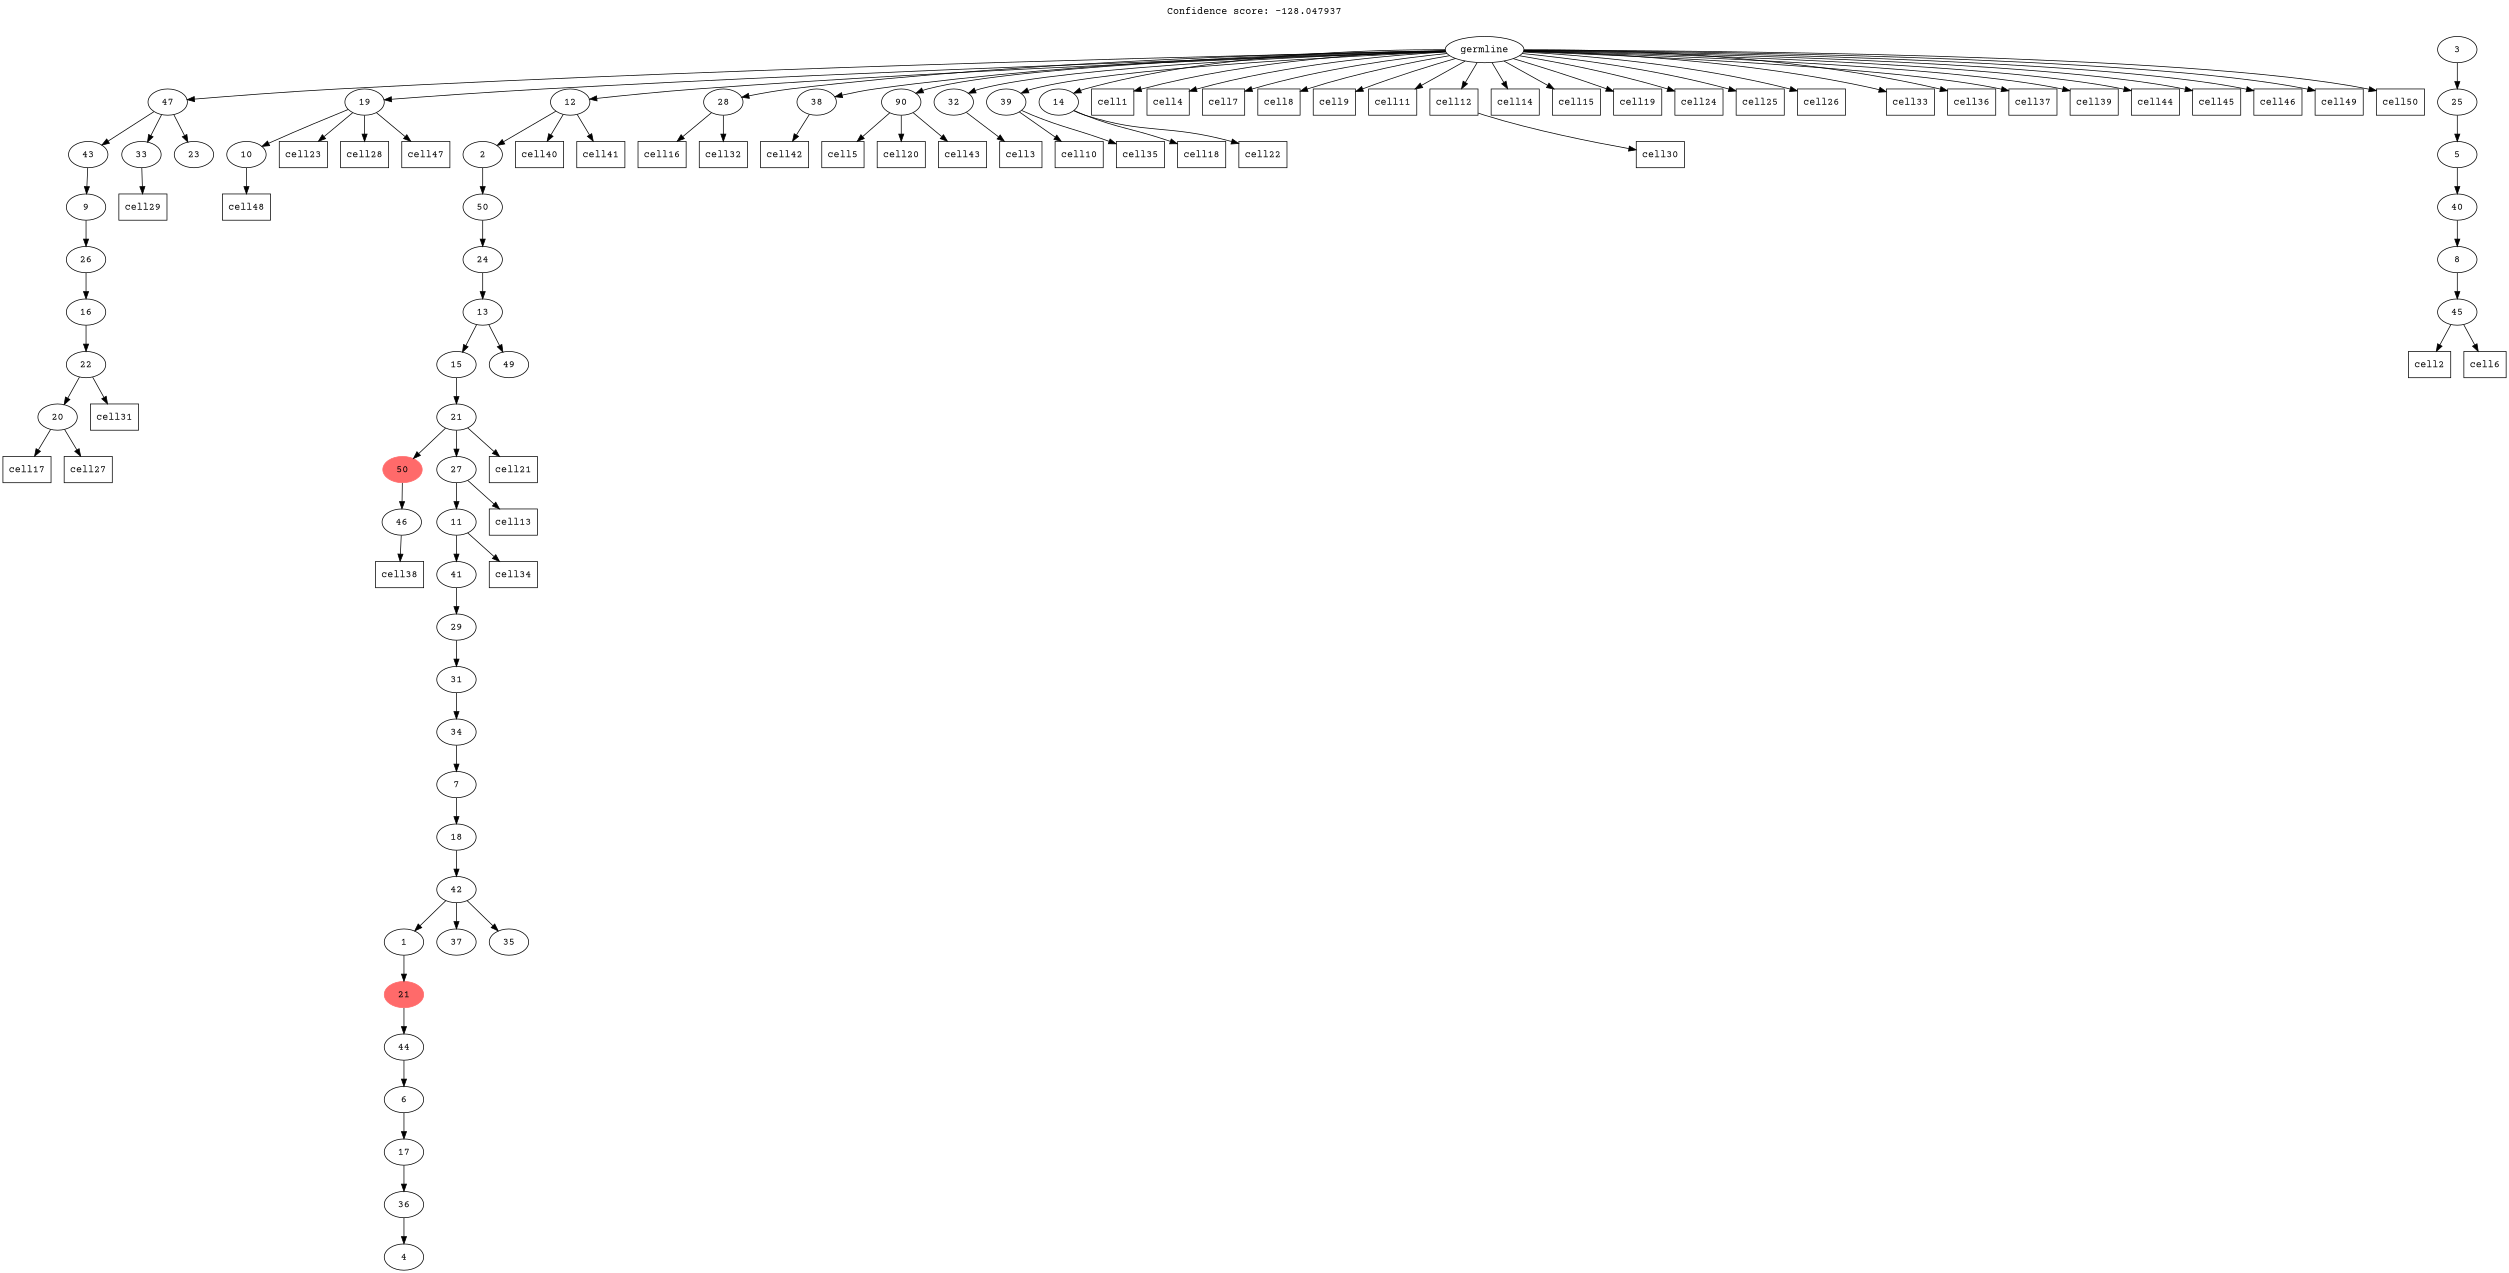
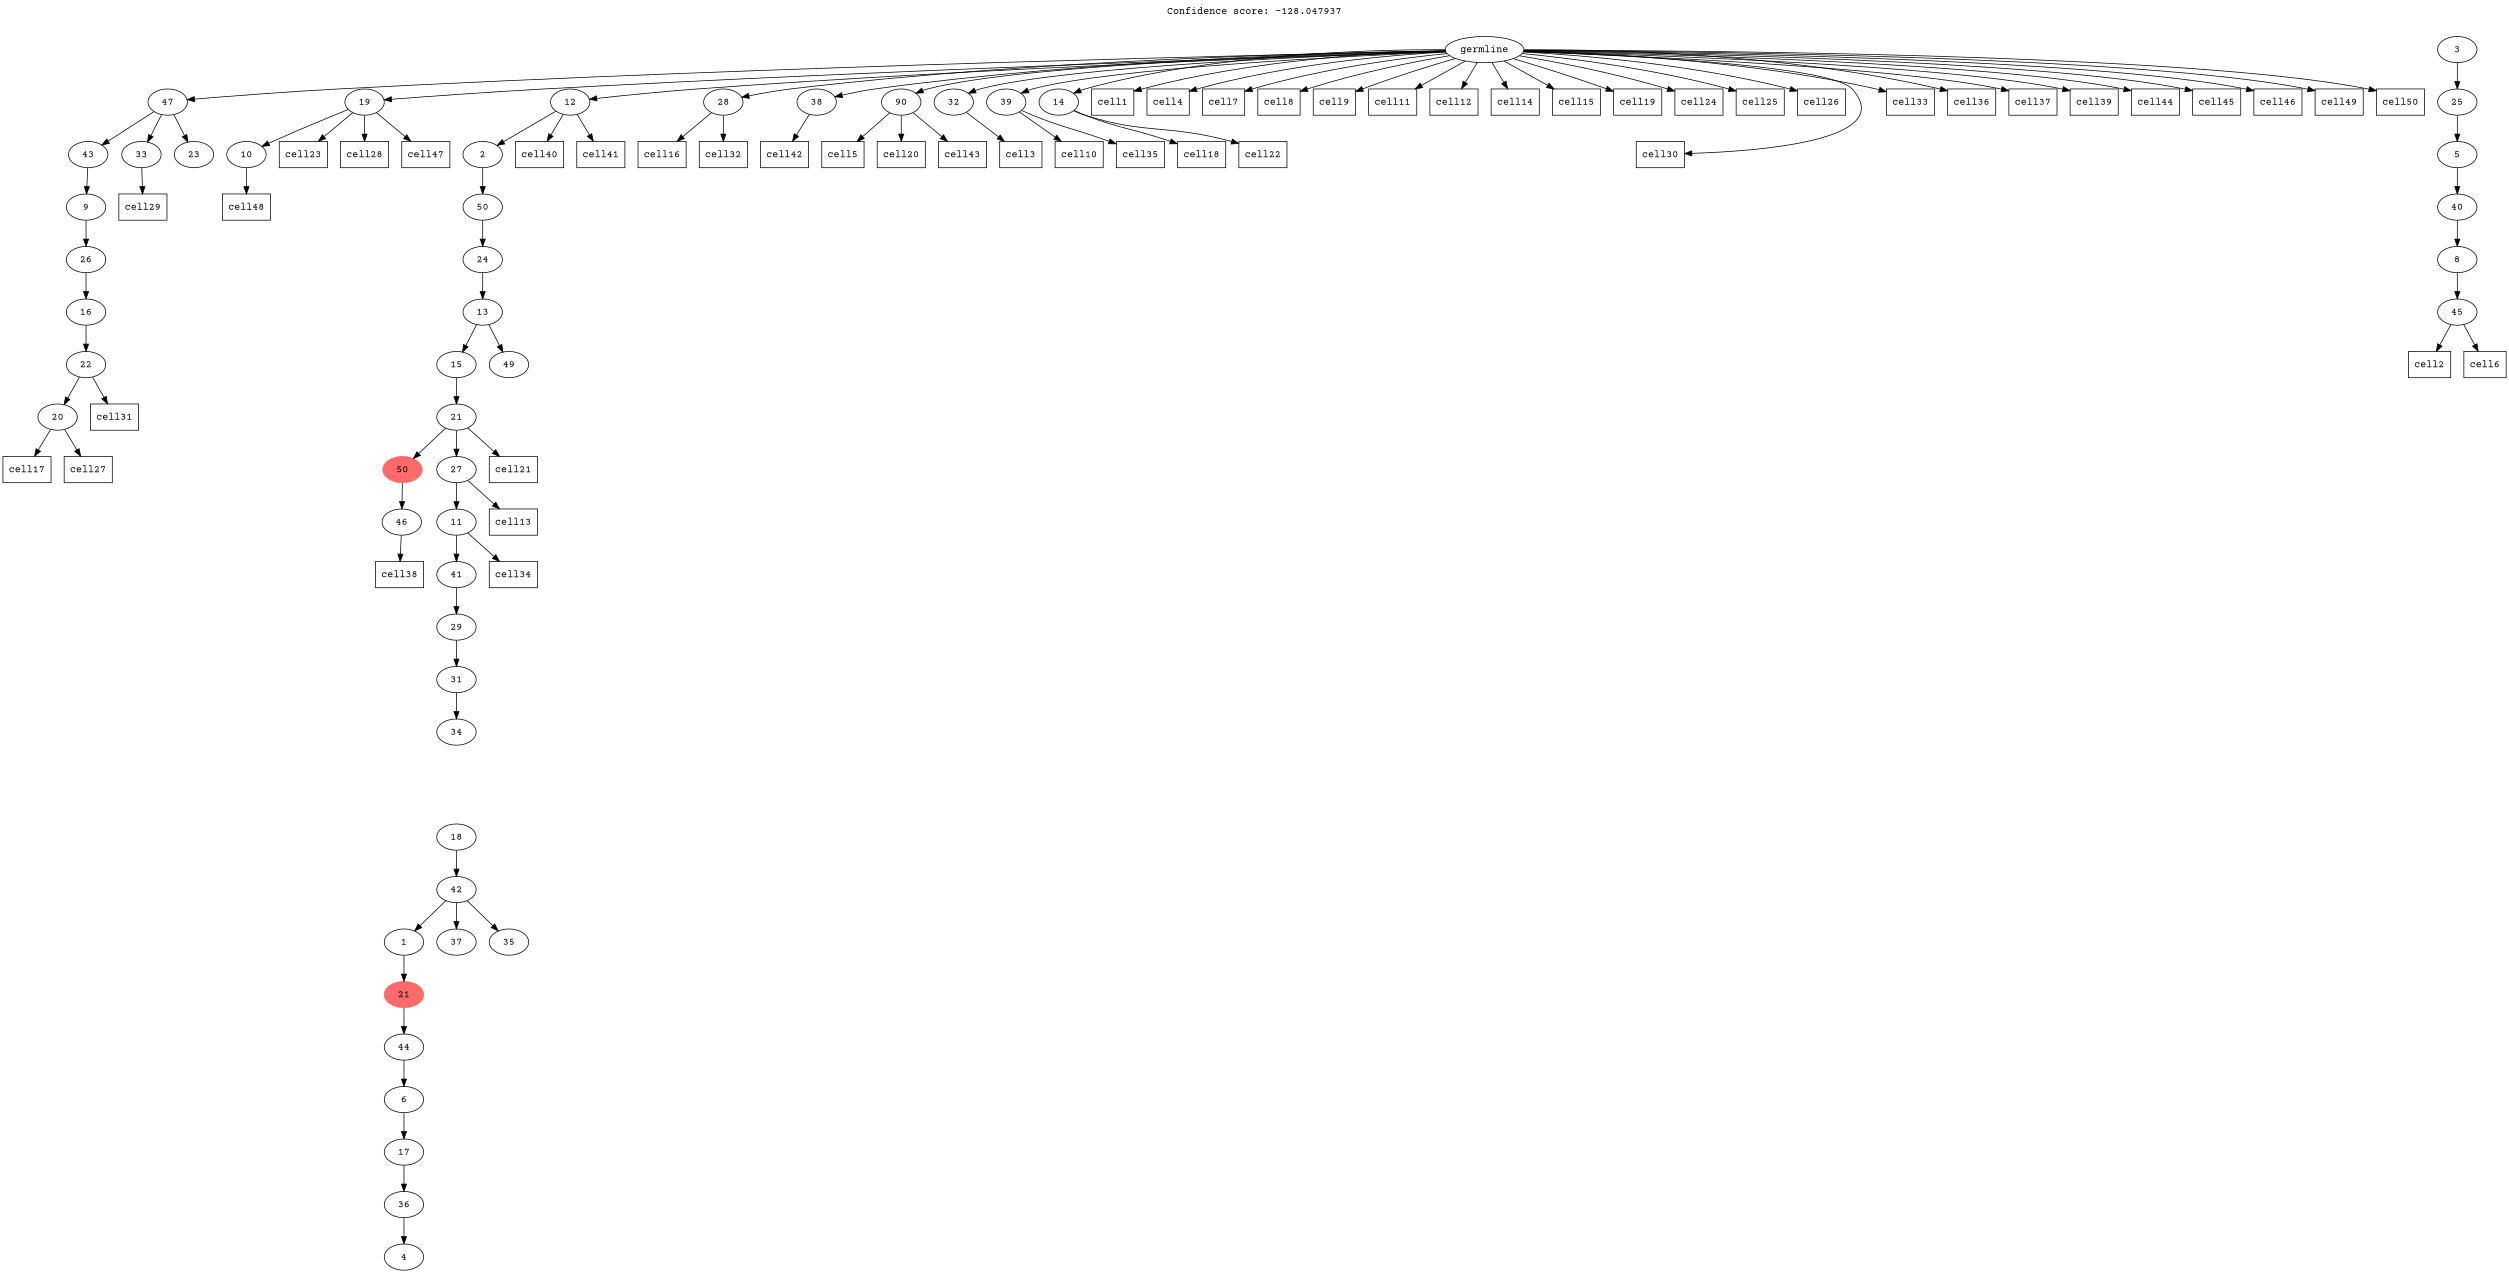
(1553, 133) -> (1854, 92)
(456, 785) -> none
